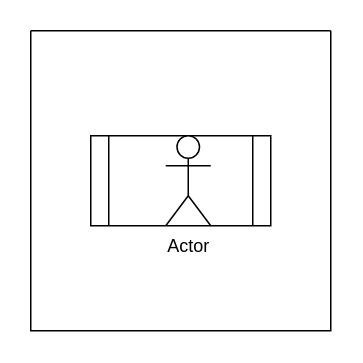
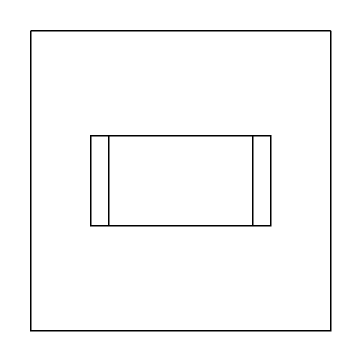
(188, 181) -> none
